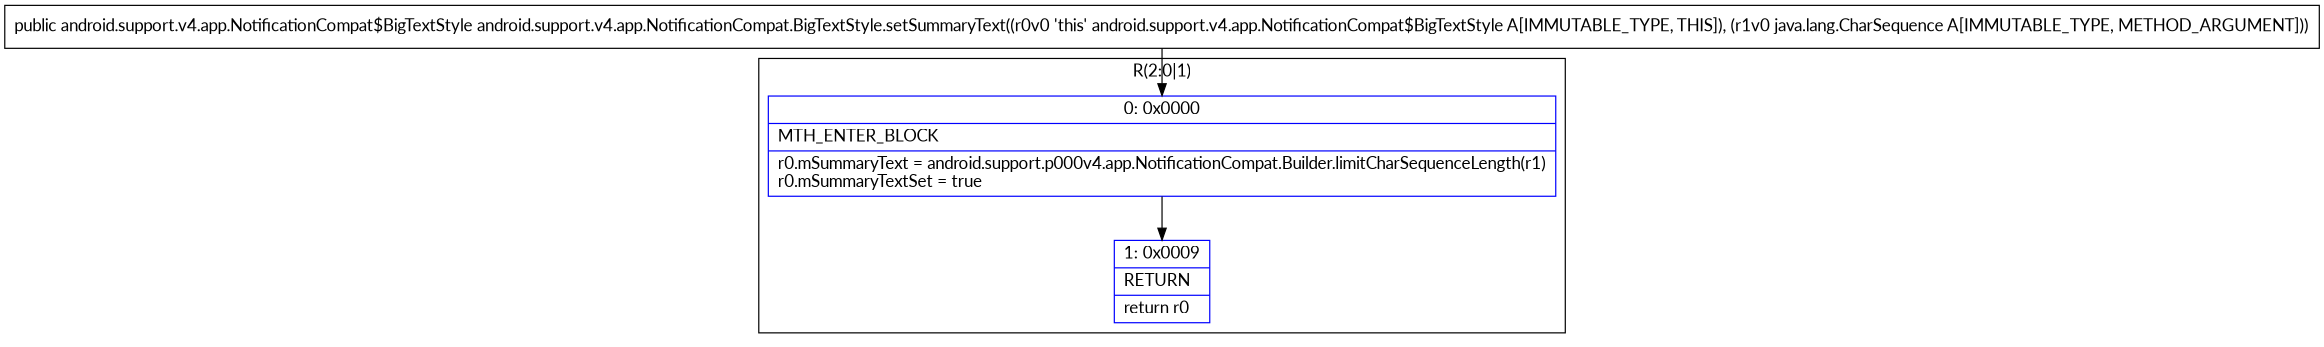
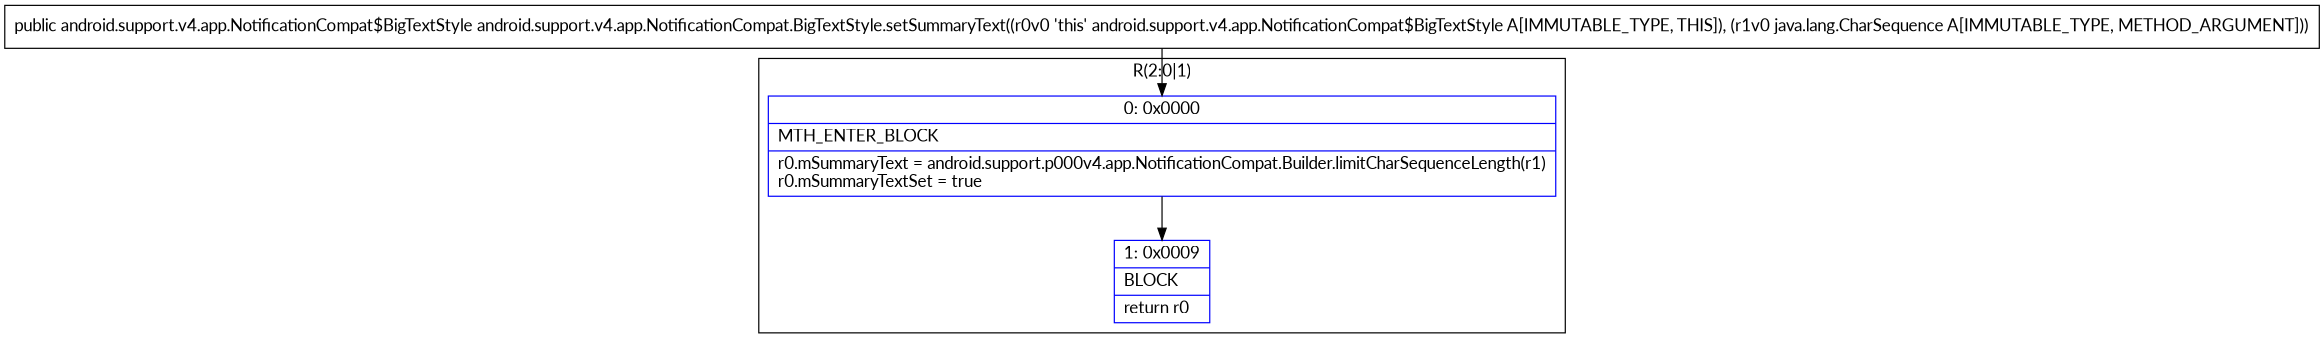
(1157, 281) -> (1151, 281)
